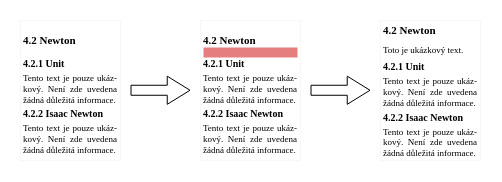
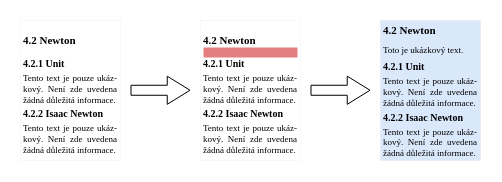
(431, 91) -> (431, 91)
